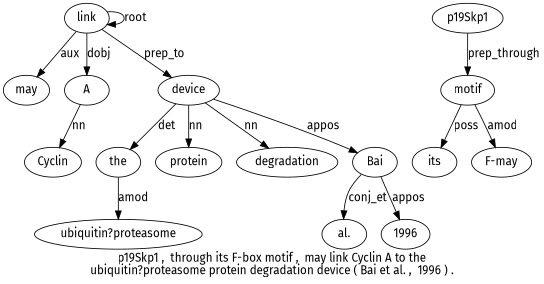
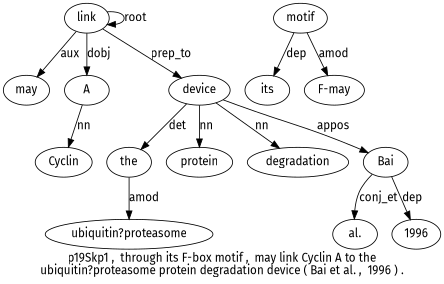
(468, 18) -> none
(466, 126) -> (297, 54)
(409, 198) -> (413, 198)
